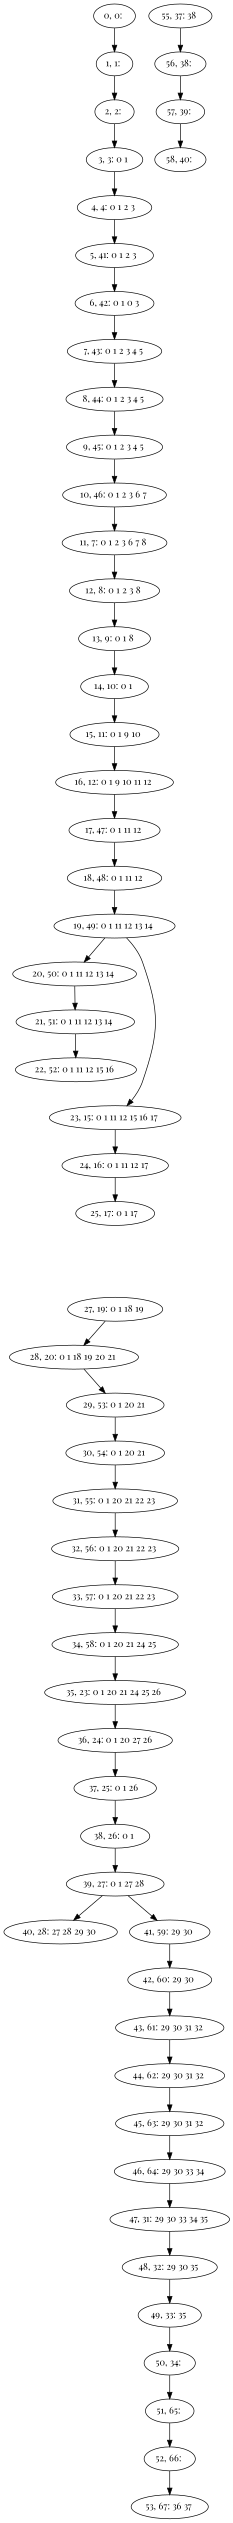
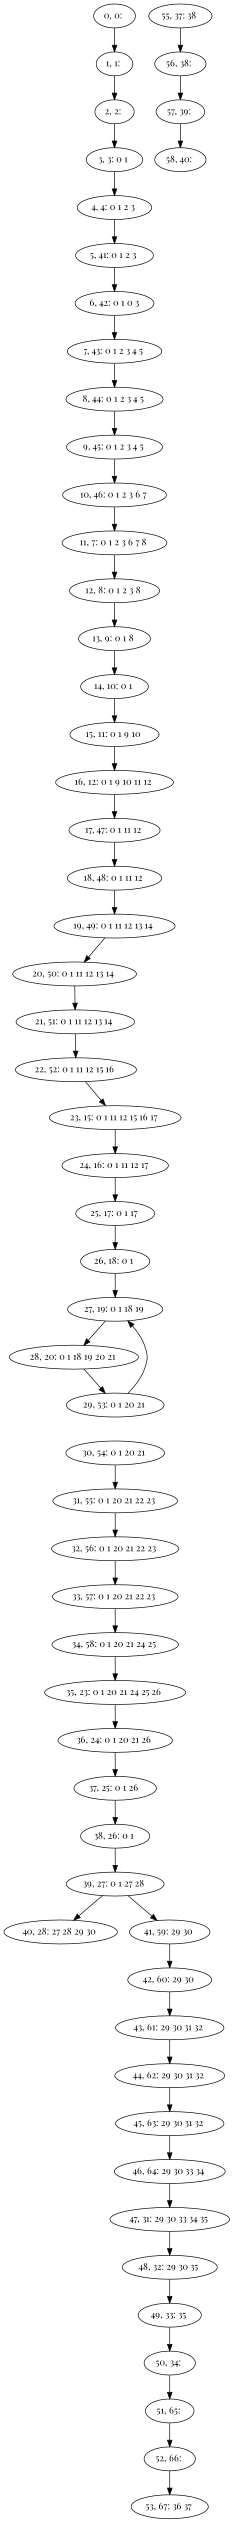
(155, 1018) -> (93, 1091)
none -> (115, 1261)
(115, 1426) -> (147, 1361)
(115, 1740) -> (115, 1740)
